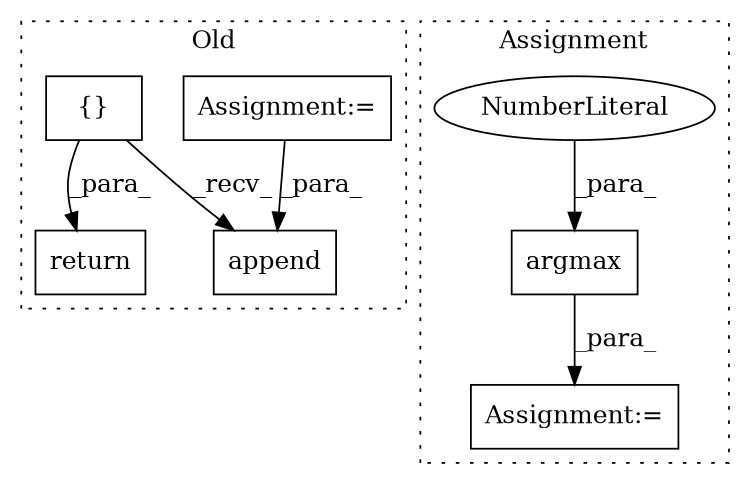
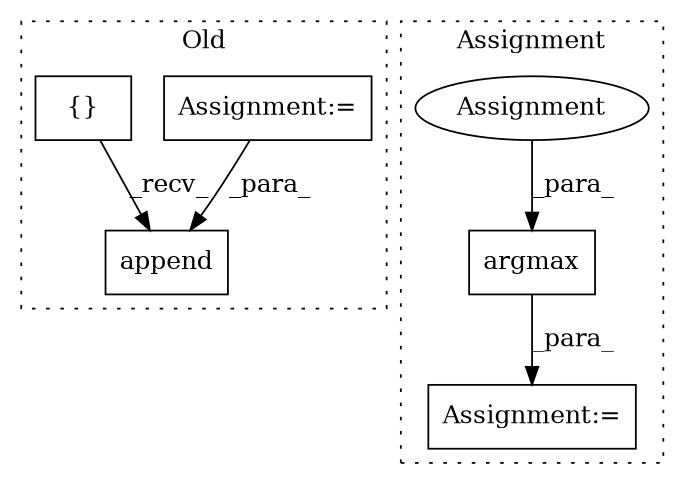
(575, 108) -> (532, 108)
(90, 262) -> none
